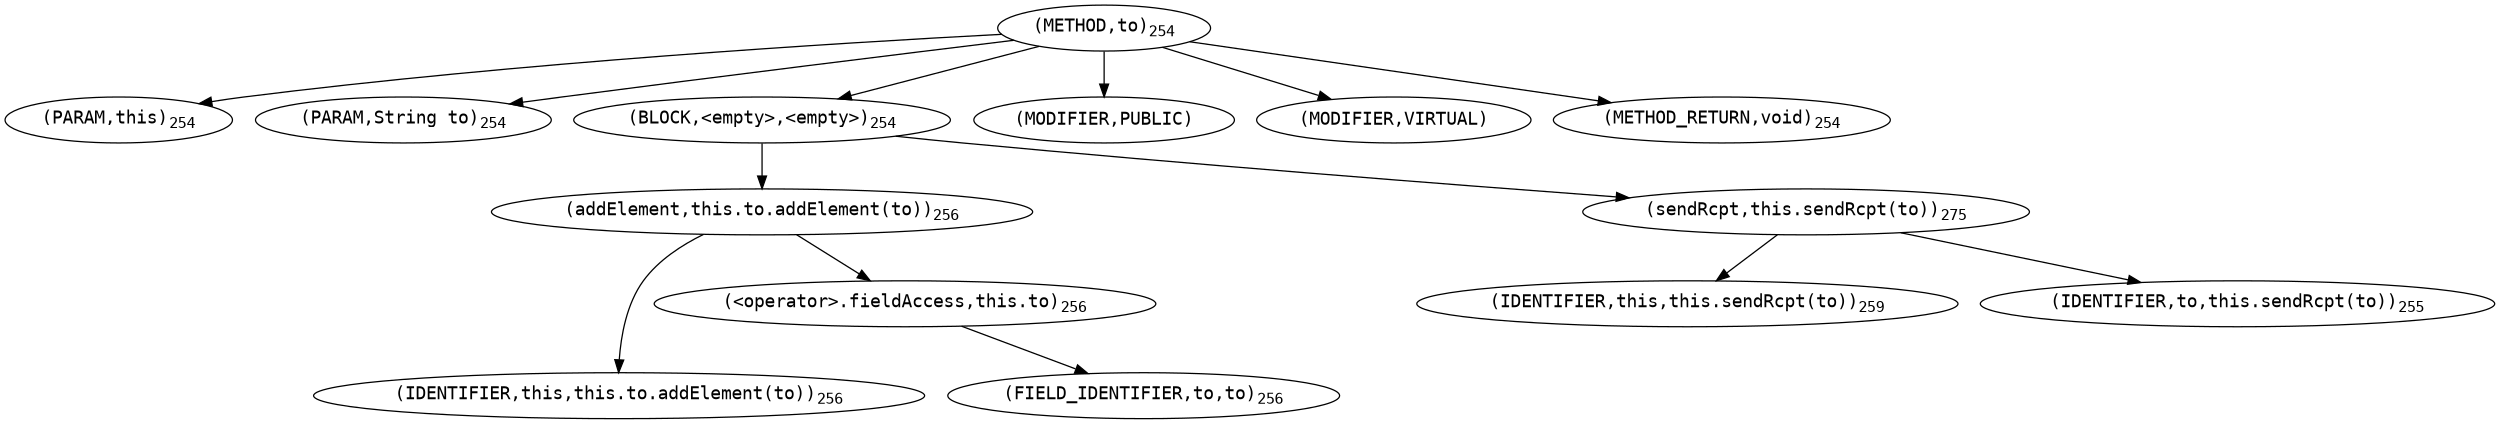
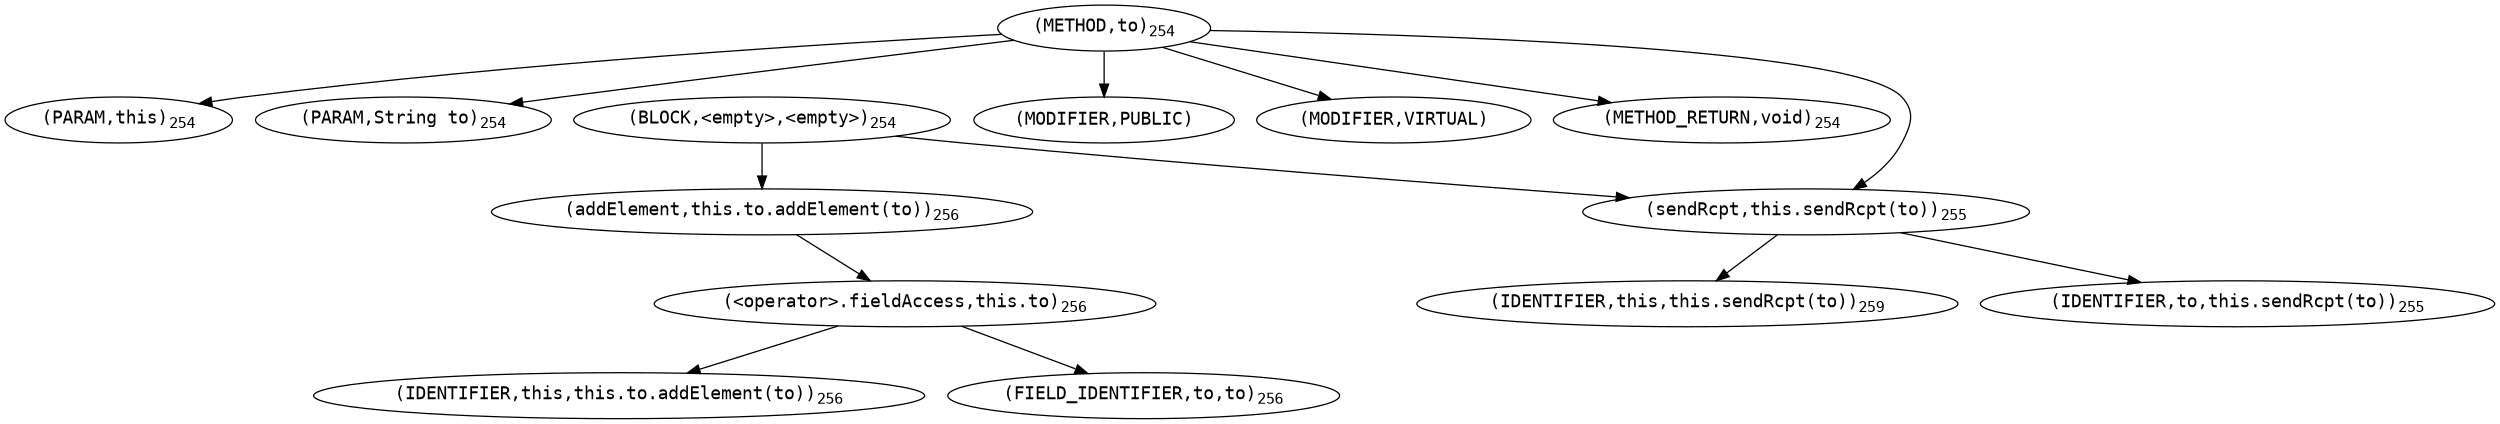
(945, 71) -> (1611, 46)
(1954, 210) -> (1954, 210)
(641, 284) -> (769, 348)
